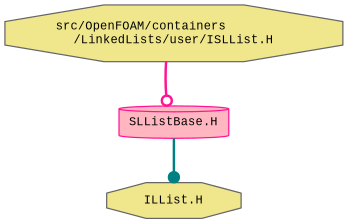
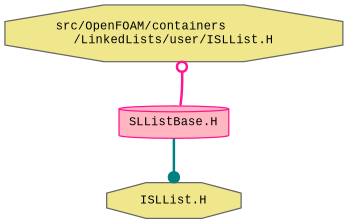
(166, 79) -> (182, 89)
(174, 201) -> (174, 201)
